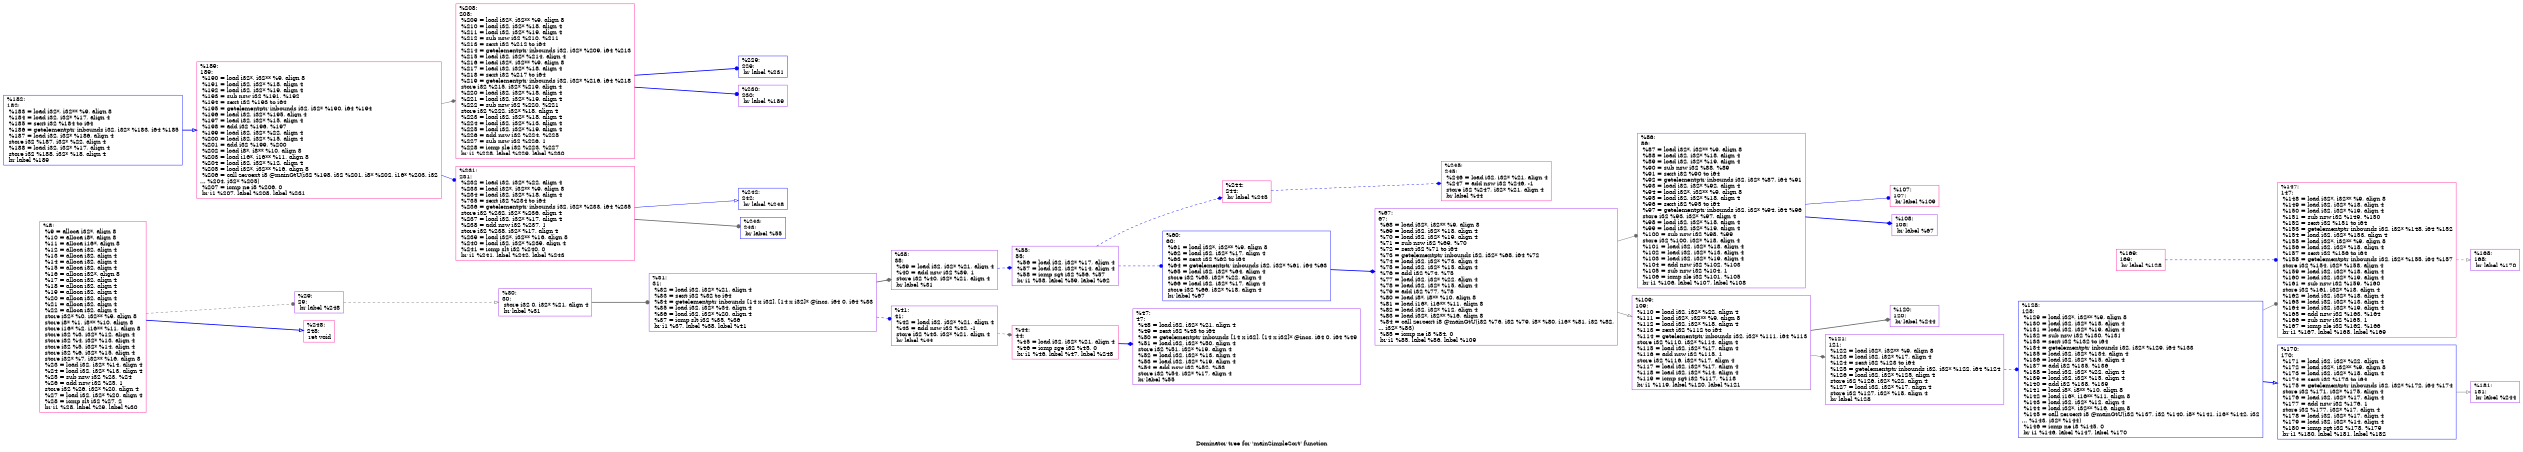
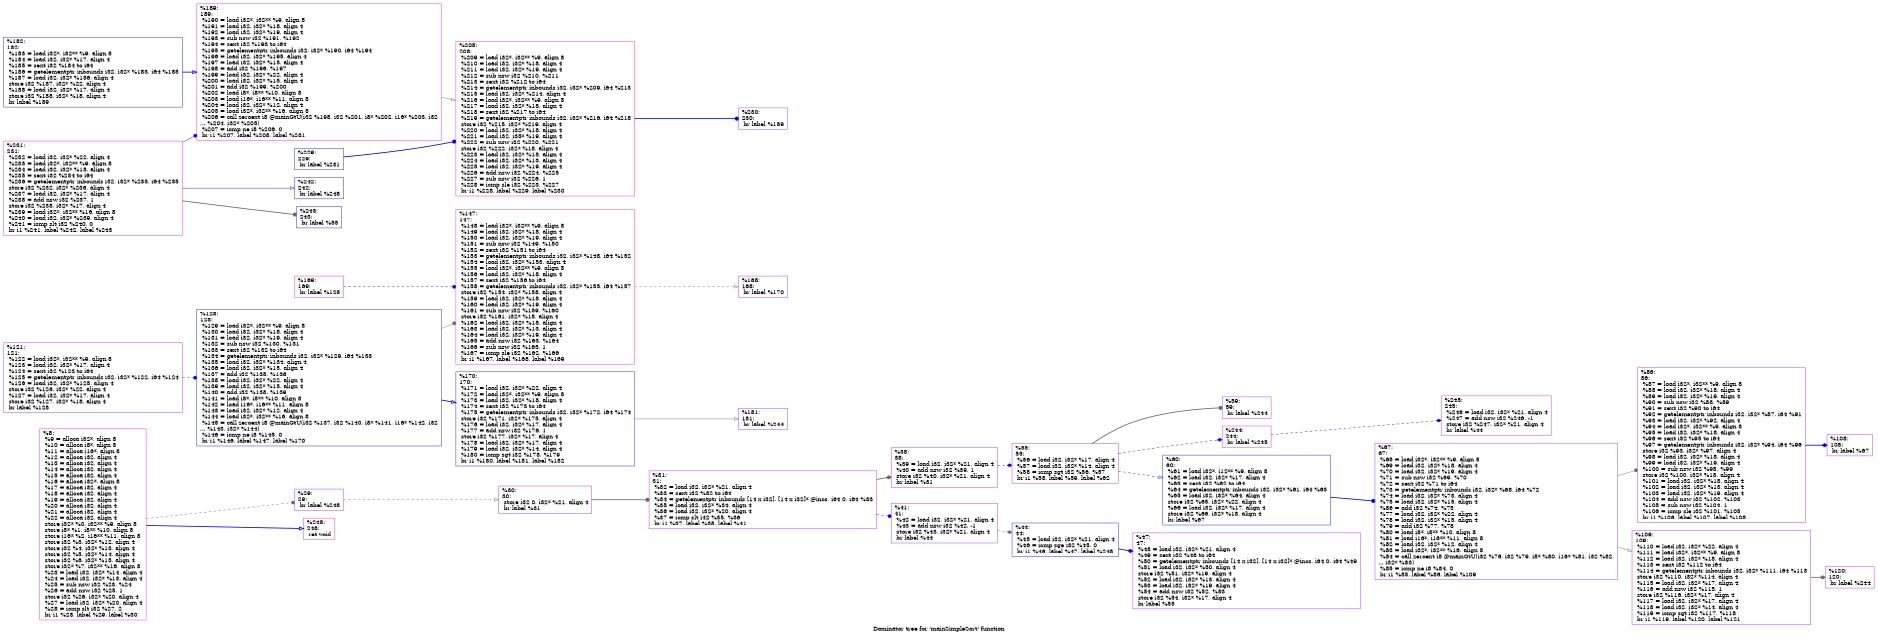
(685, 72) -> (398, 151)
(511, 99) -> (511, 137)
(446, 103) -> (447, 98)
(447, 177) -> (188, 139)
(1915, 196) -> none
(502, 201) -> (50, 176)
(1217, 248) -> (1217, 472)
(1139, 266) -> (1139, 474)
(1350, 270) -> (1351, 499)
(1416, 274) -> (1416, 508)
(696, 320) -> (696, 518)
(1065, 342) -> (1065, 540)
(1816, 356) -> none
none -> (1247, 408)
